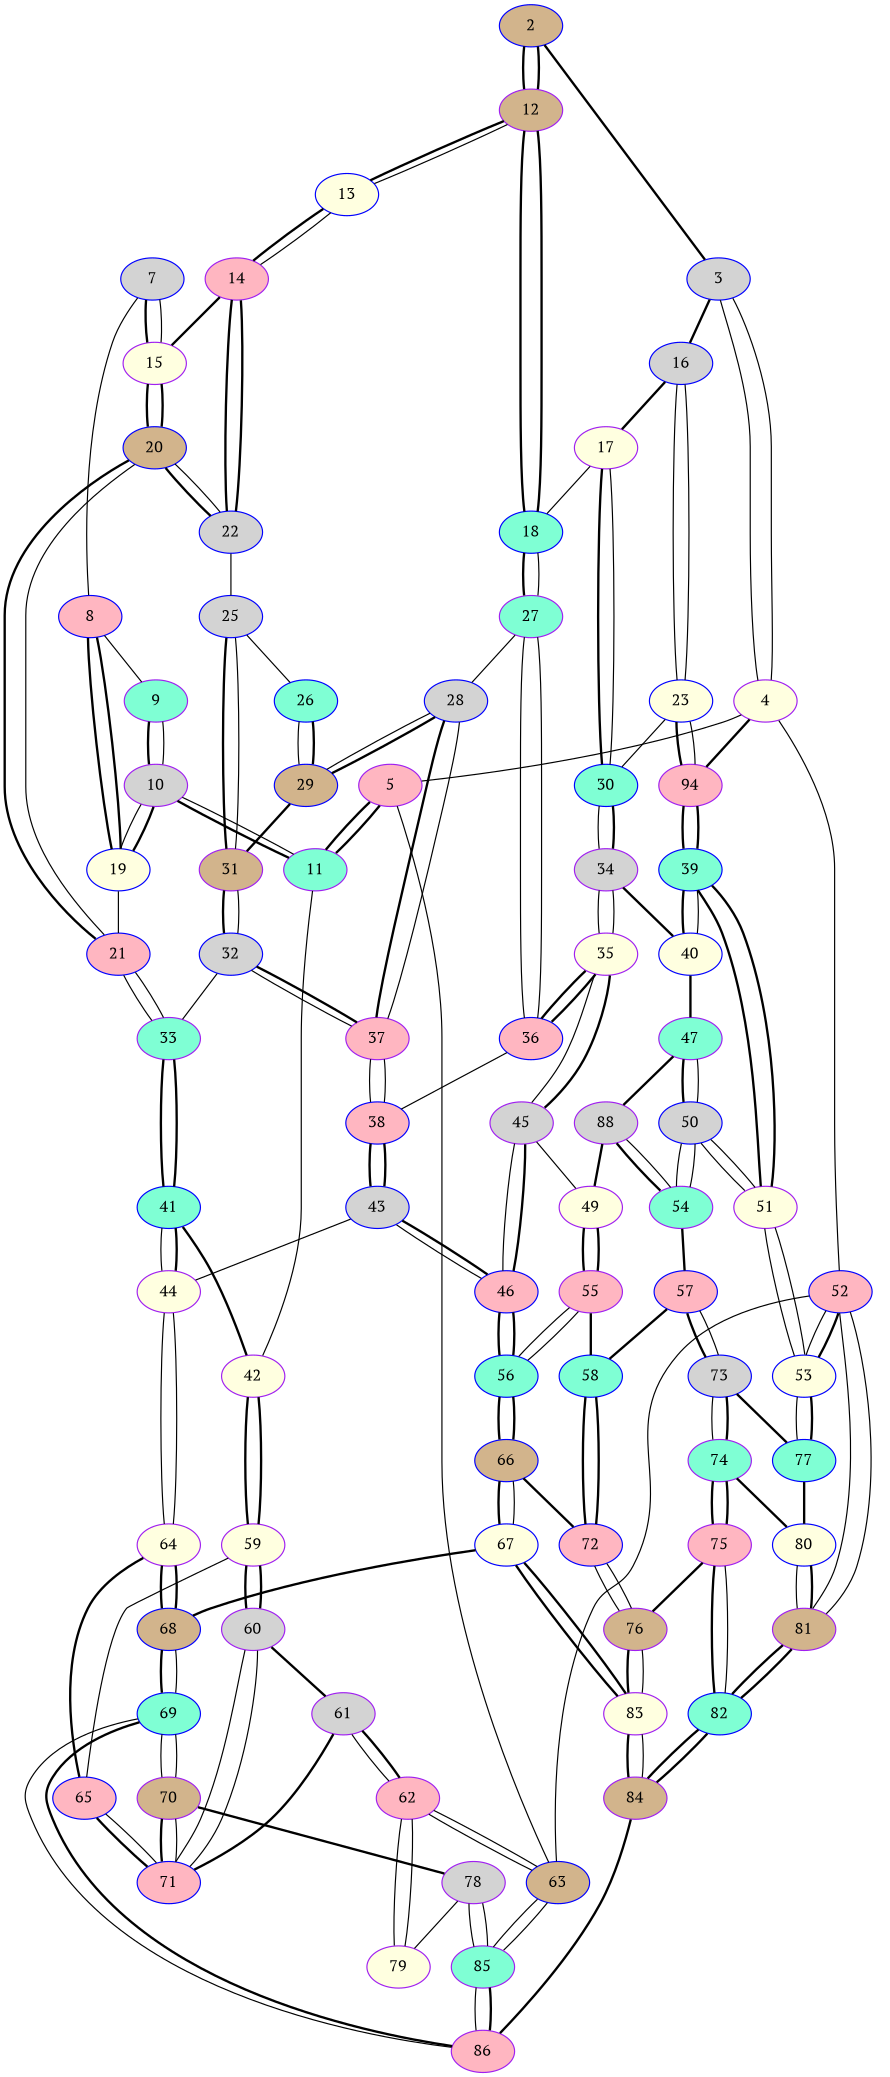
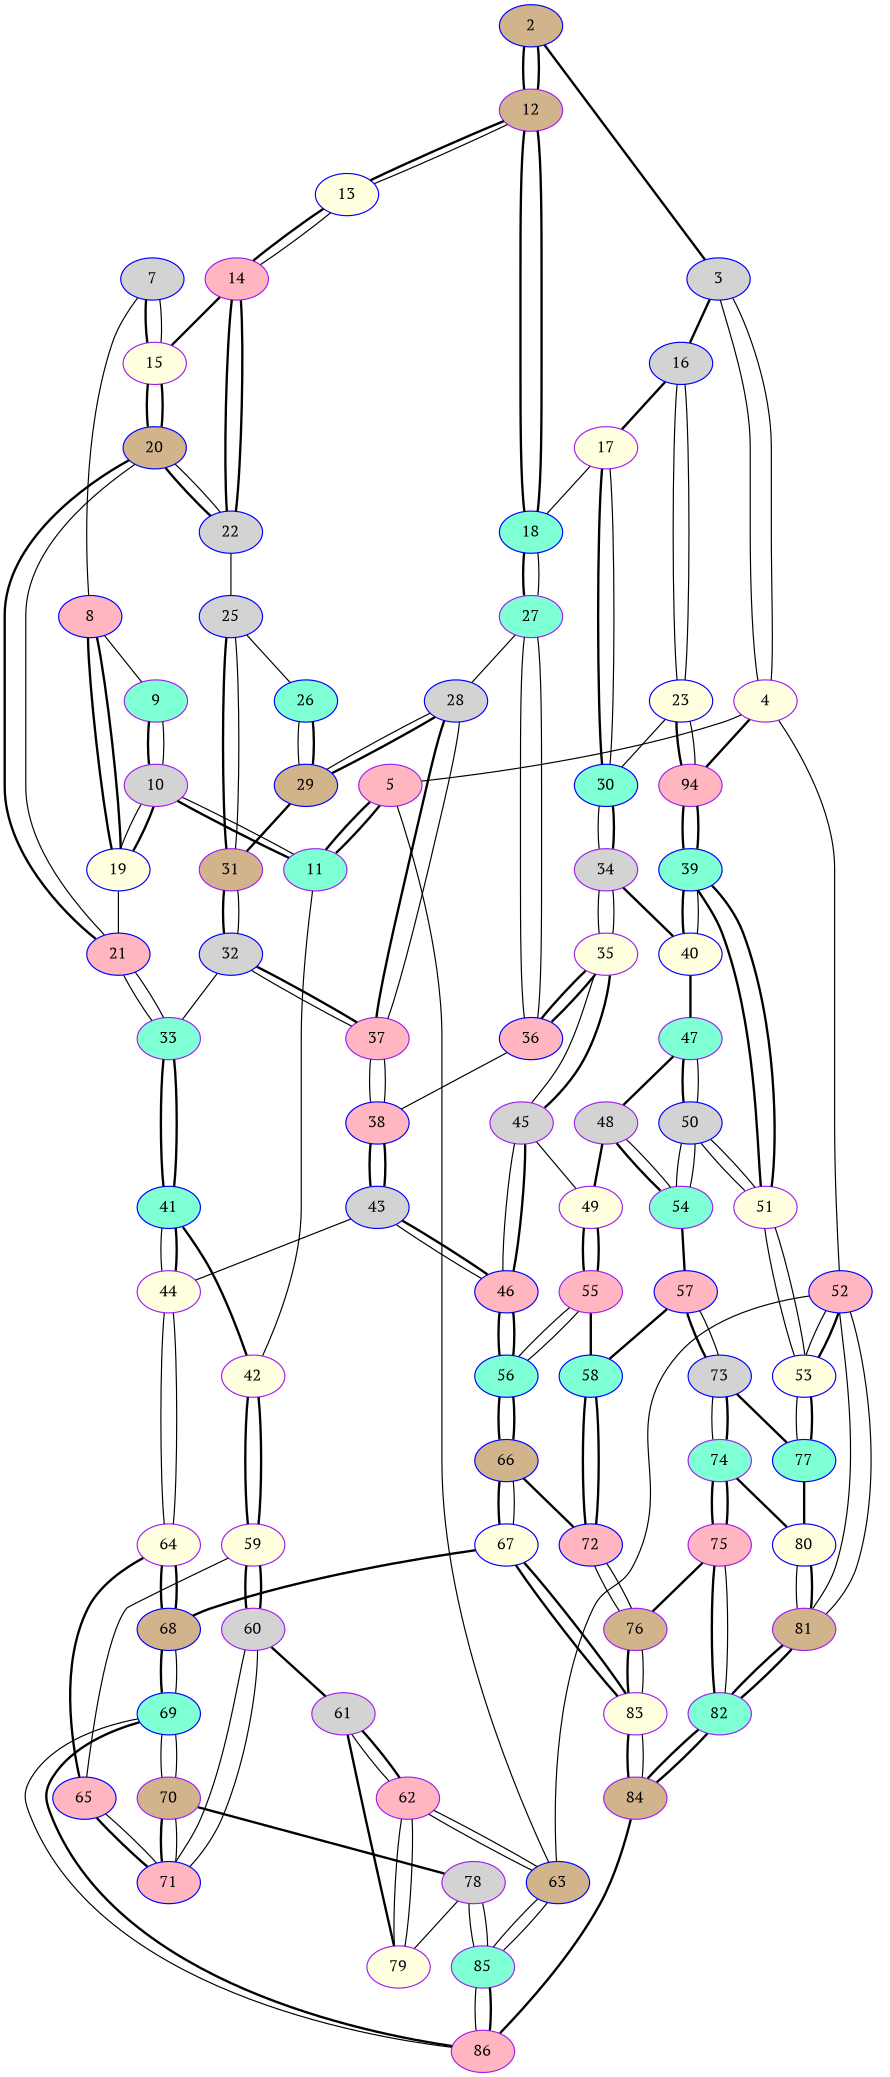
(606, 1123) -> (606, 1123)
(720, 1714) -> (720, 1714)
(276, 1814) -> (370, 1841)
